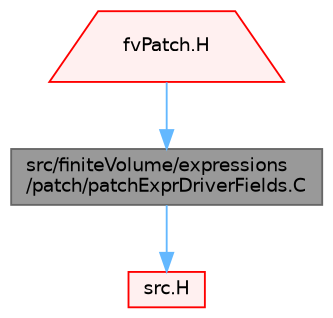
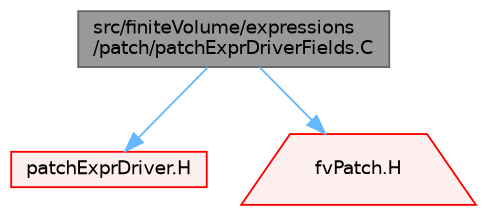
(167, 106) -> (286, 94)
(167, 290) -> (109, 169)
